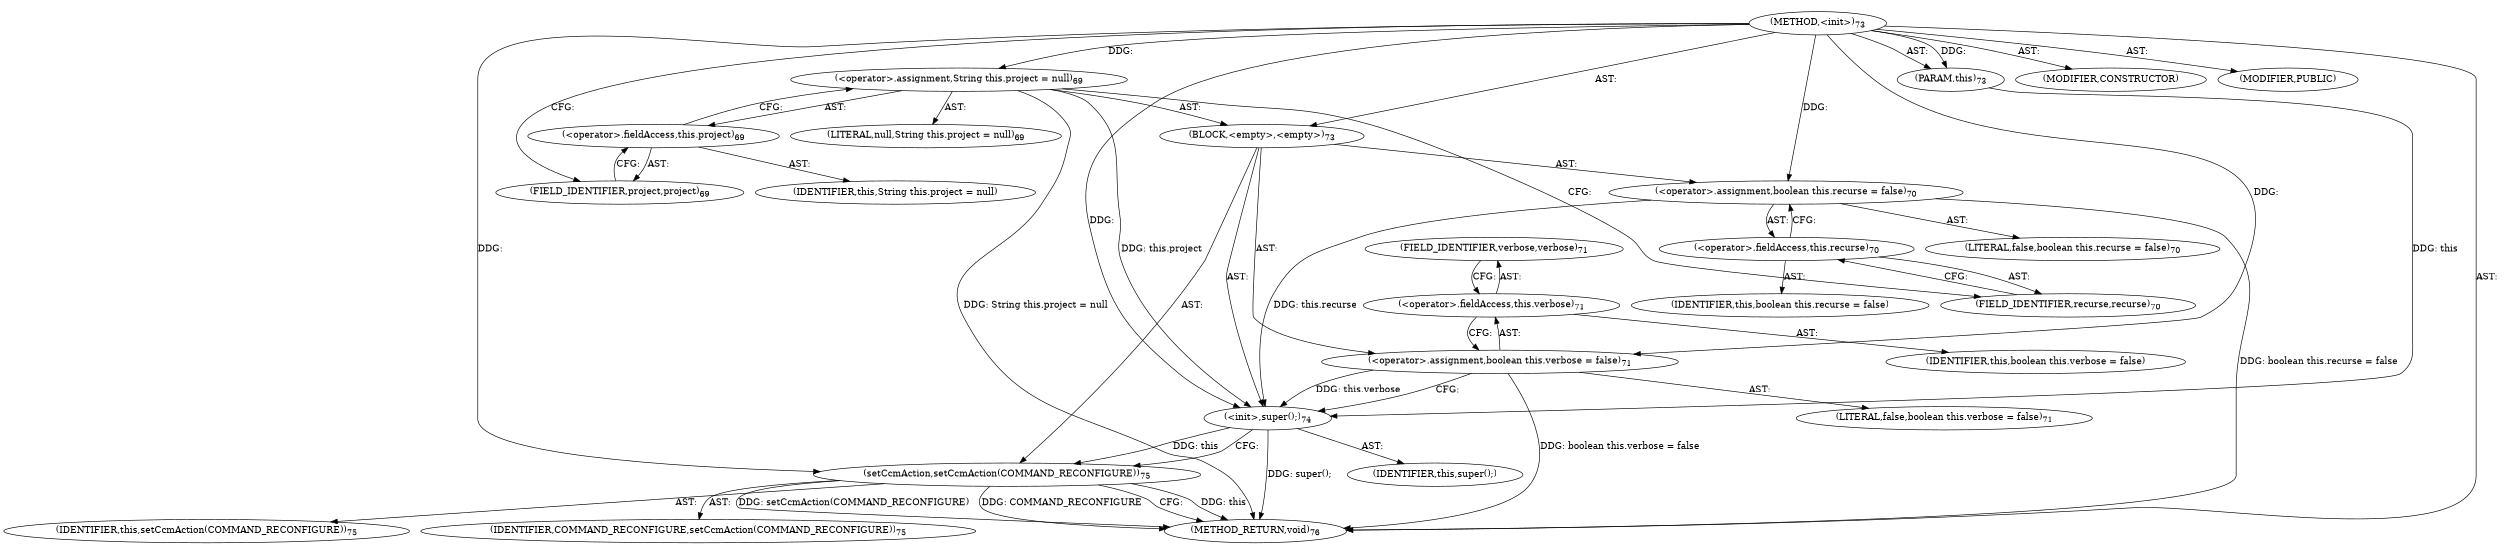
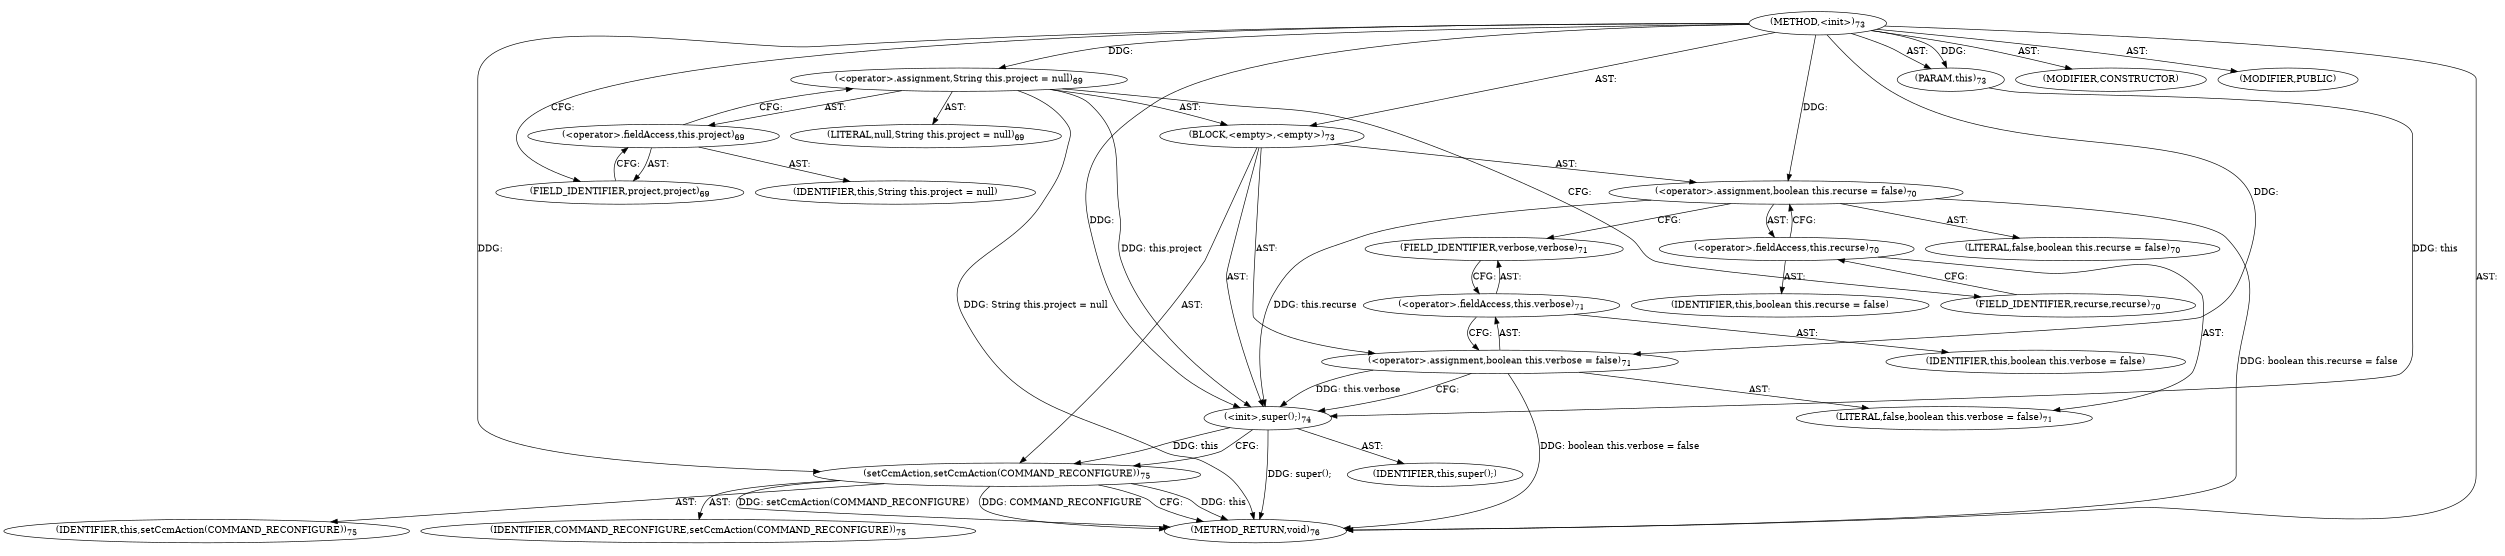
none -> (1642, 220)
(1958, 269) -> (2153, 266)
